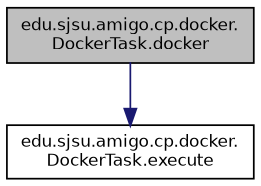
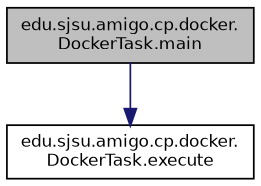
(130, 35) -> (130, 35)
